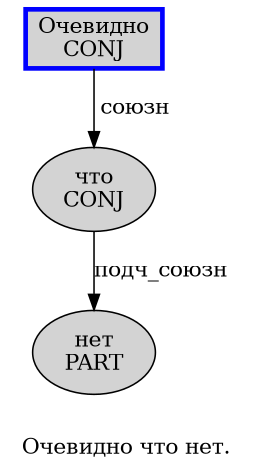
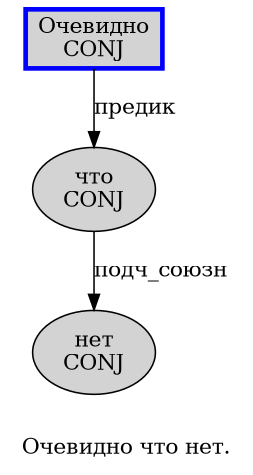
(135, 108) -> (135, 108)
(94, 352) -> (94, 352)
